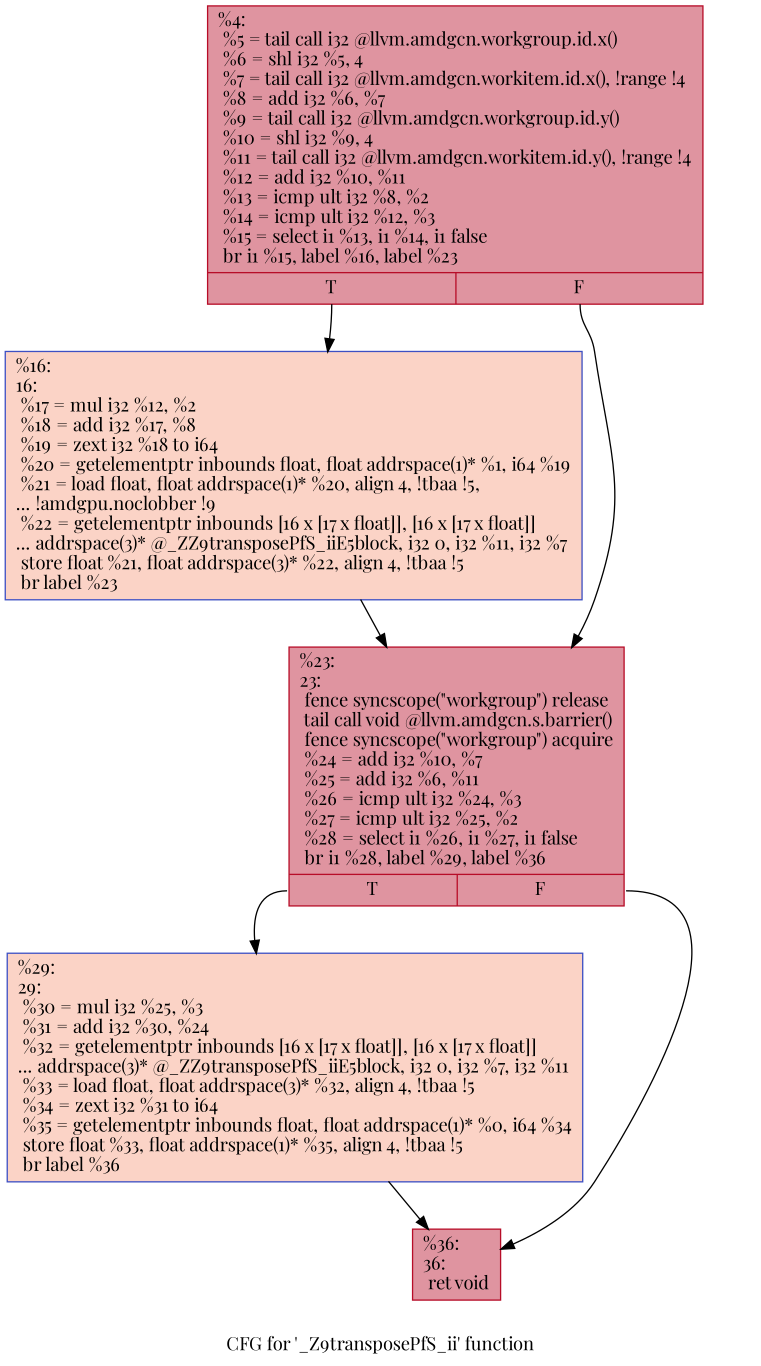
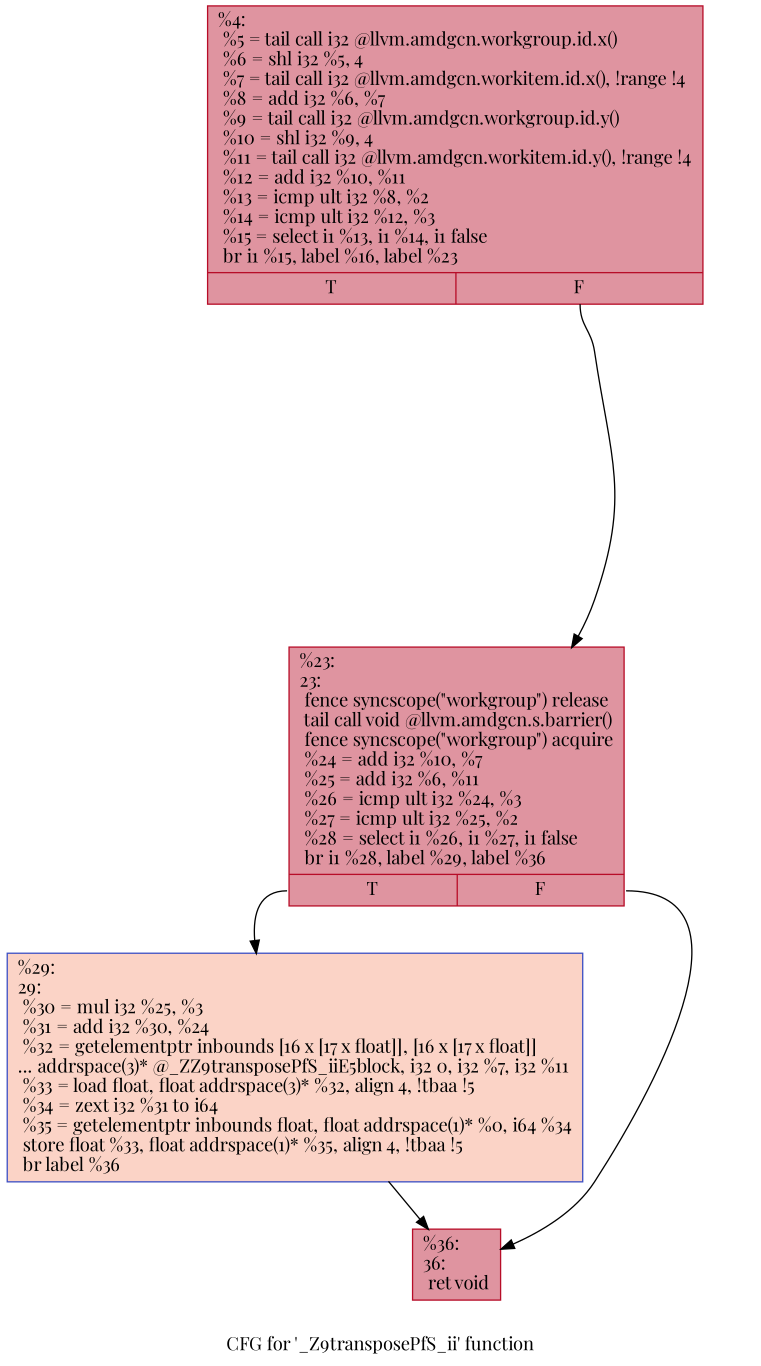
(294, 476) -> none
